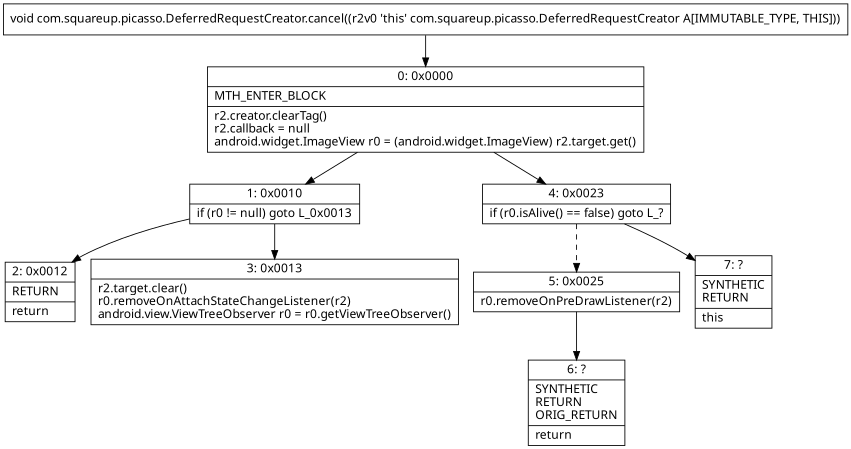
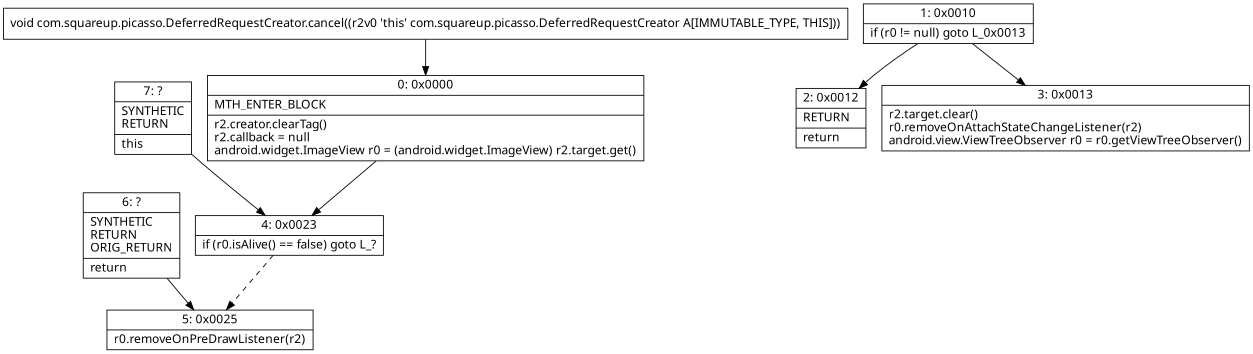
(335, 166) -> none
(657, 239) -> (225, 182)
(577, 332) -> (178, 291)
